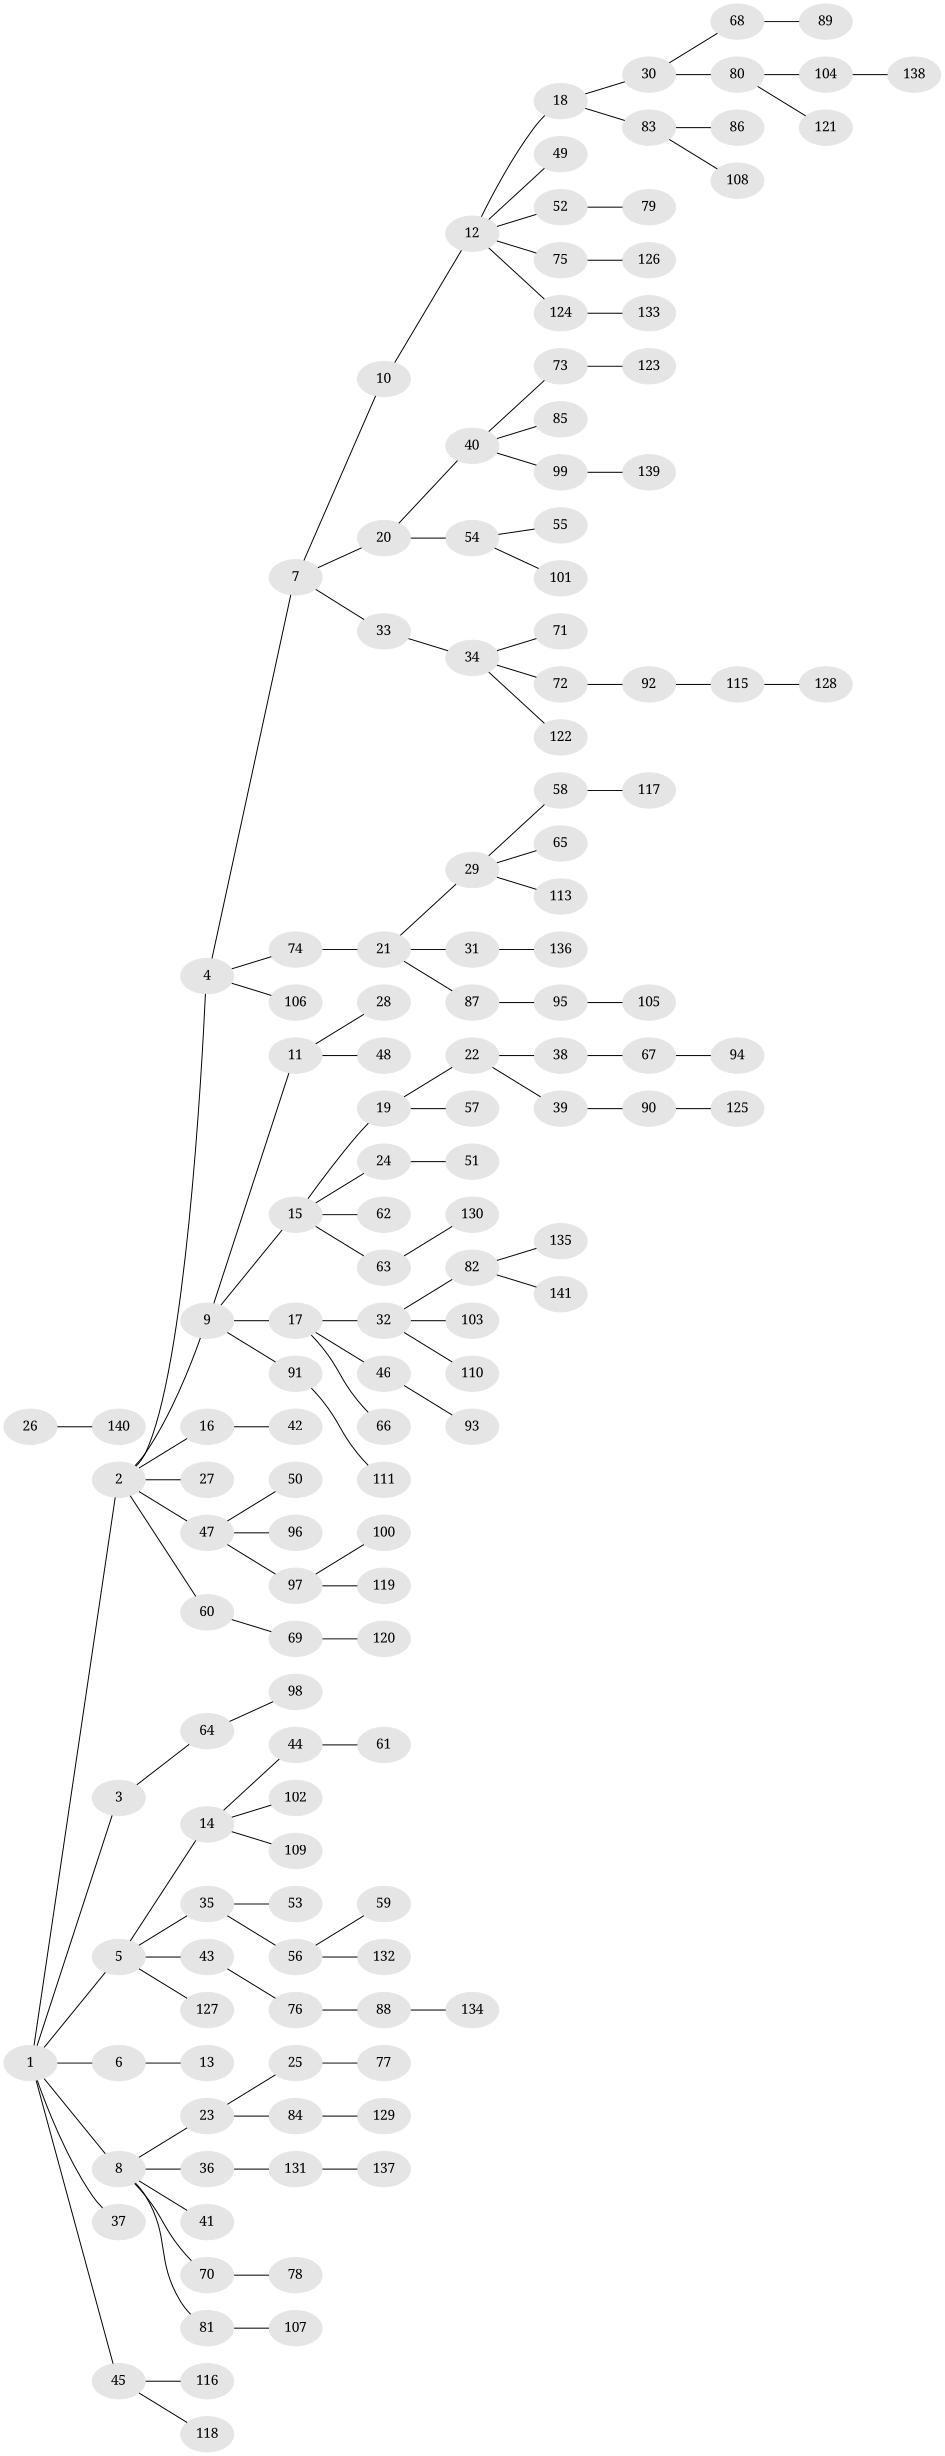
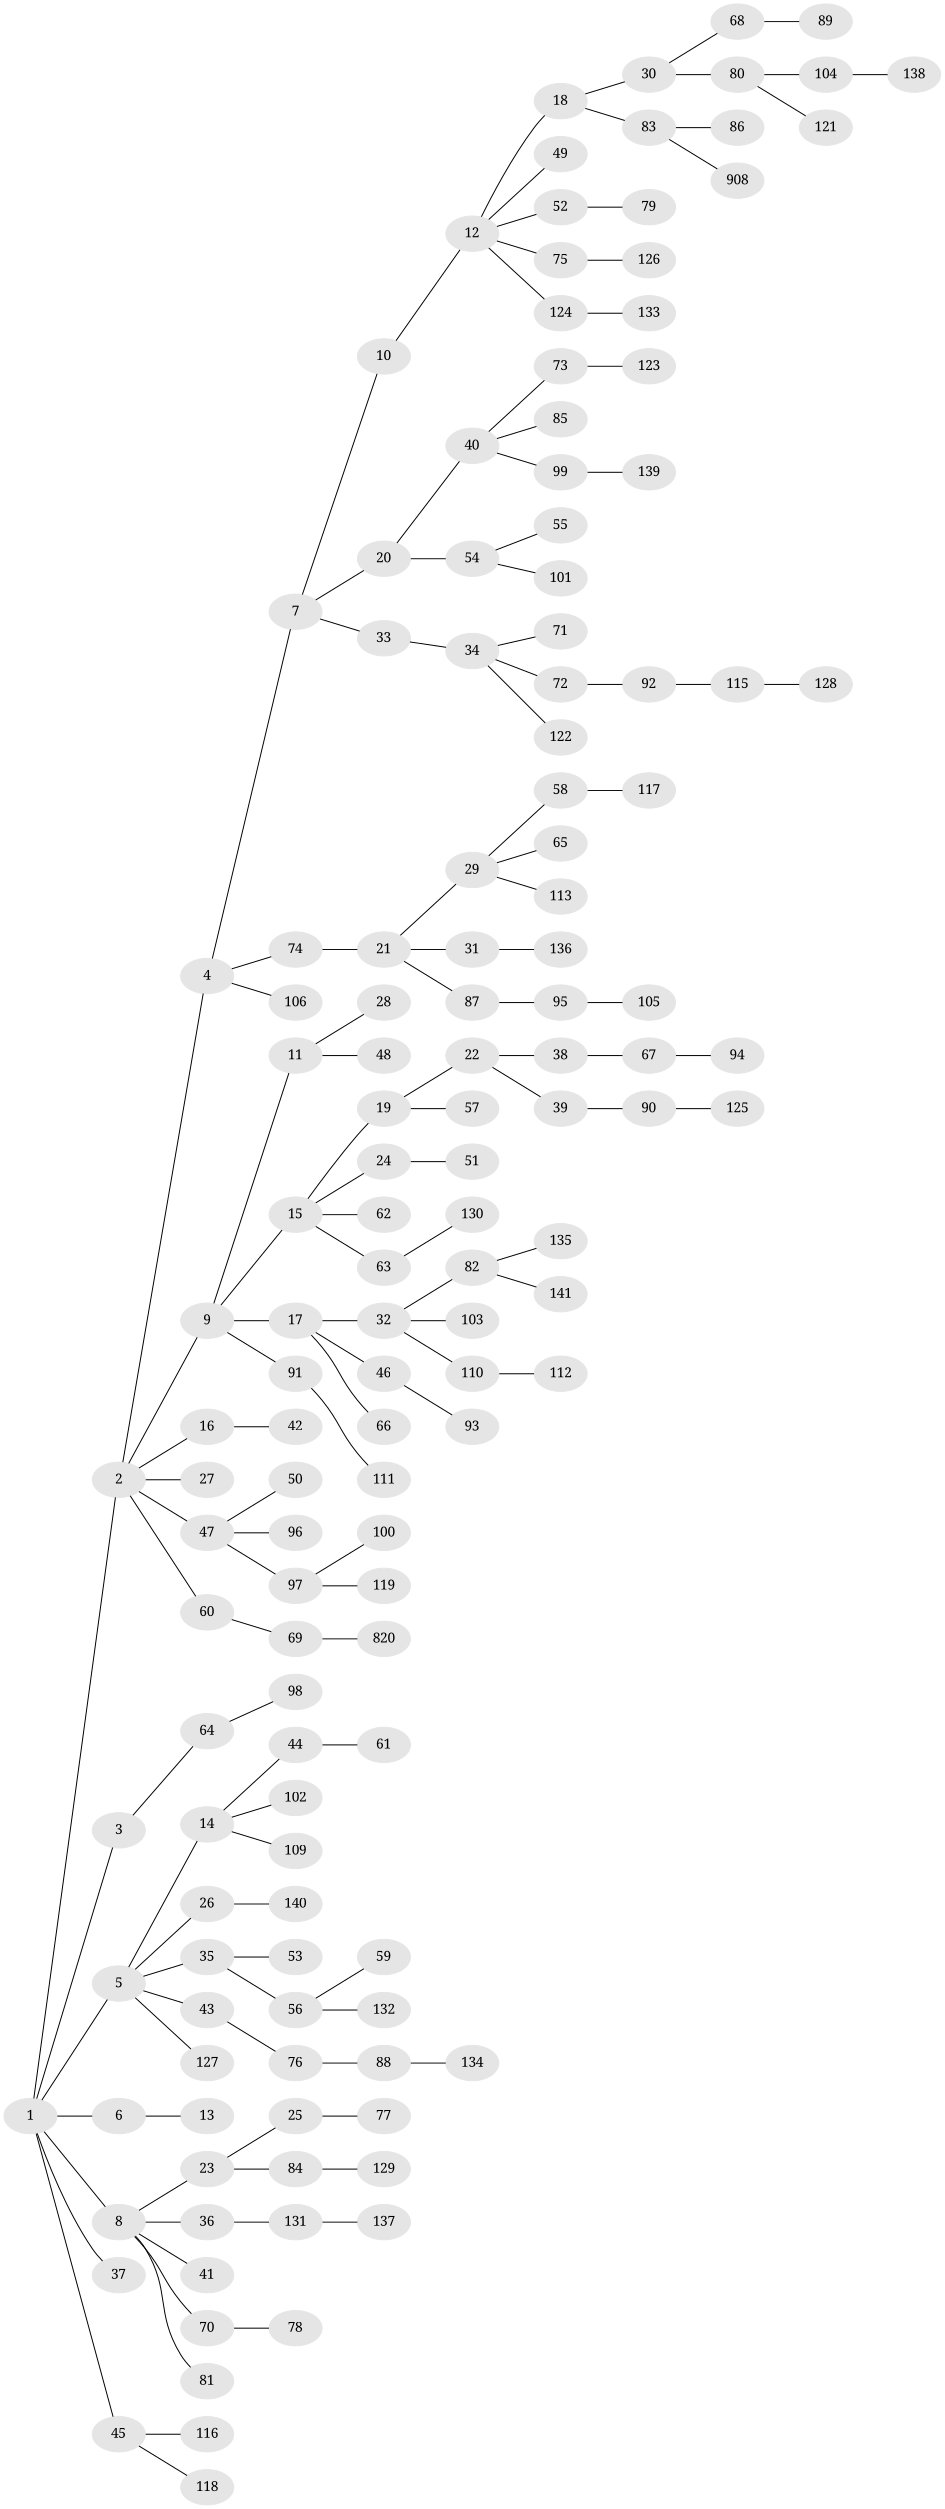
(737, 181) -> (737, 181)
none -> (561, 1374)
(384, 1639) -> (384, 1639)
none -> (163, 1944)
(296, 2328) -> none
